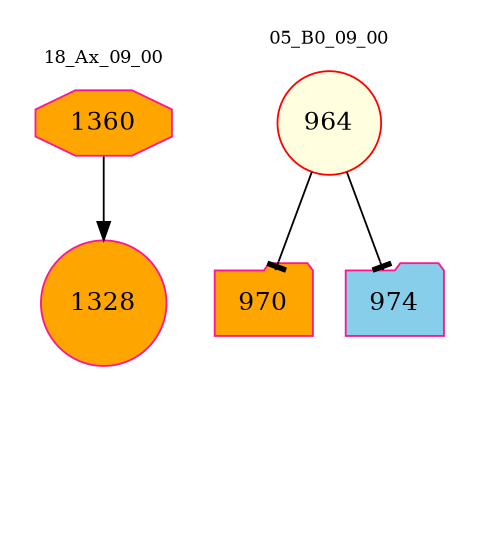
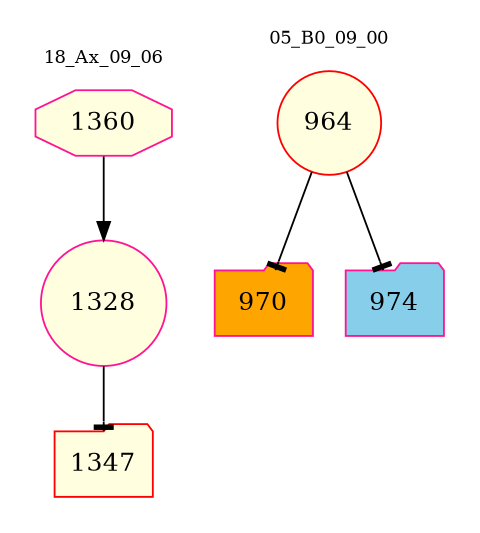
(104, 58) -> (104, 58)
(104, 123) -> (104, 123)
(104, 303) -> (104, 303)
none -> (104, 464)
